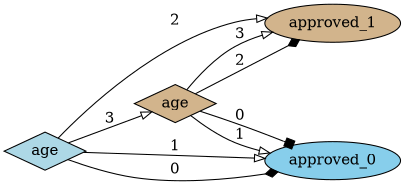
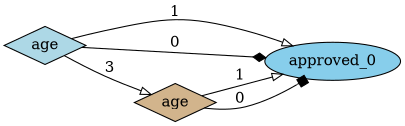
(333, 23) -> none
